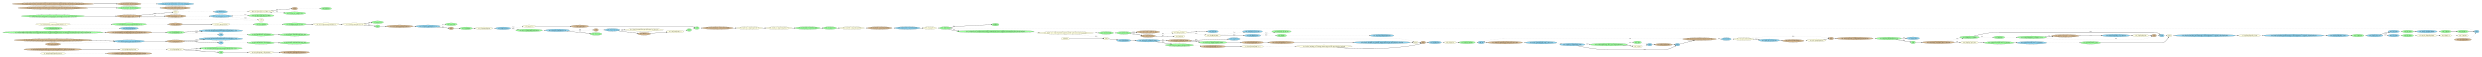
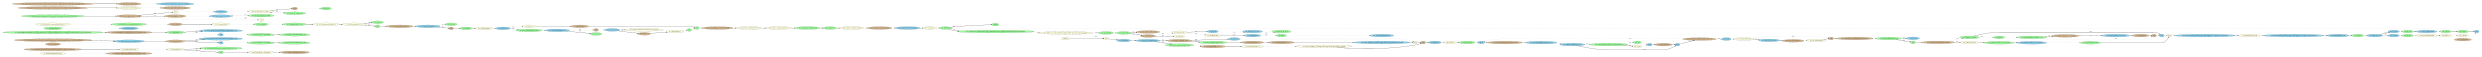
(129, 8) -> (129, 8)
(2141, 36) -> (2141, 36)
